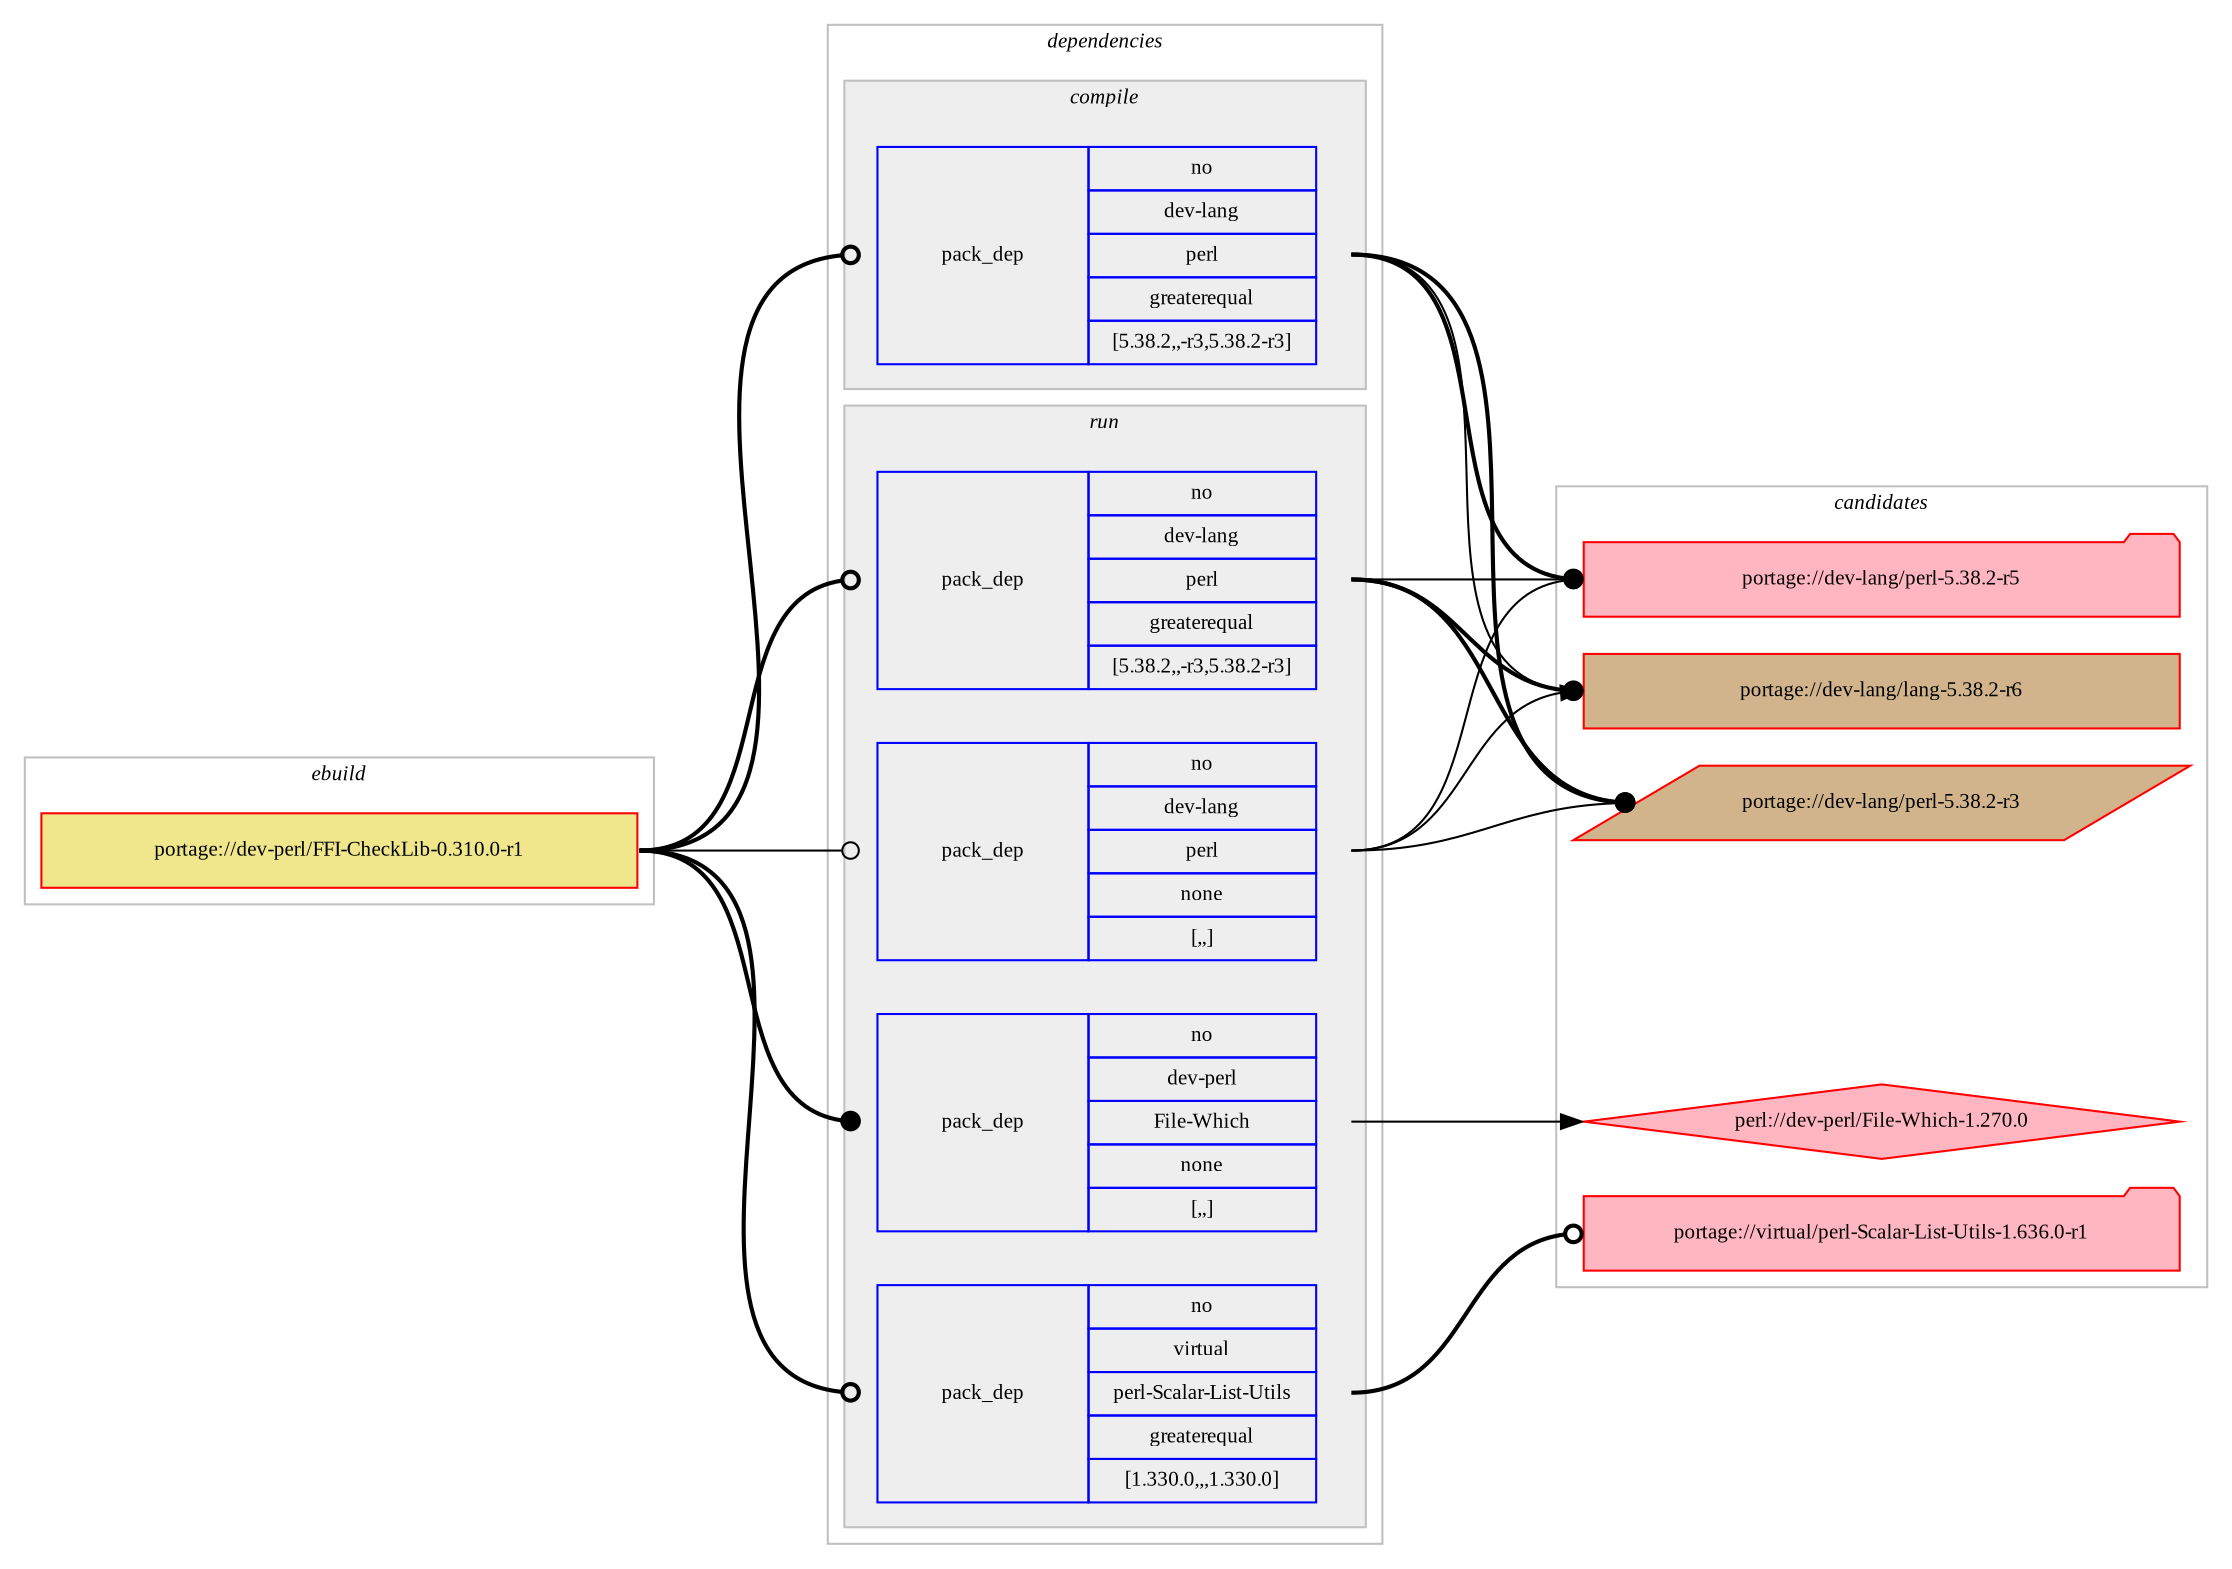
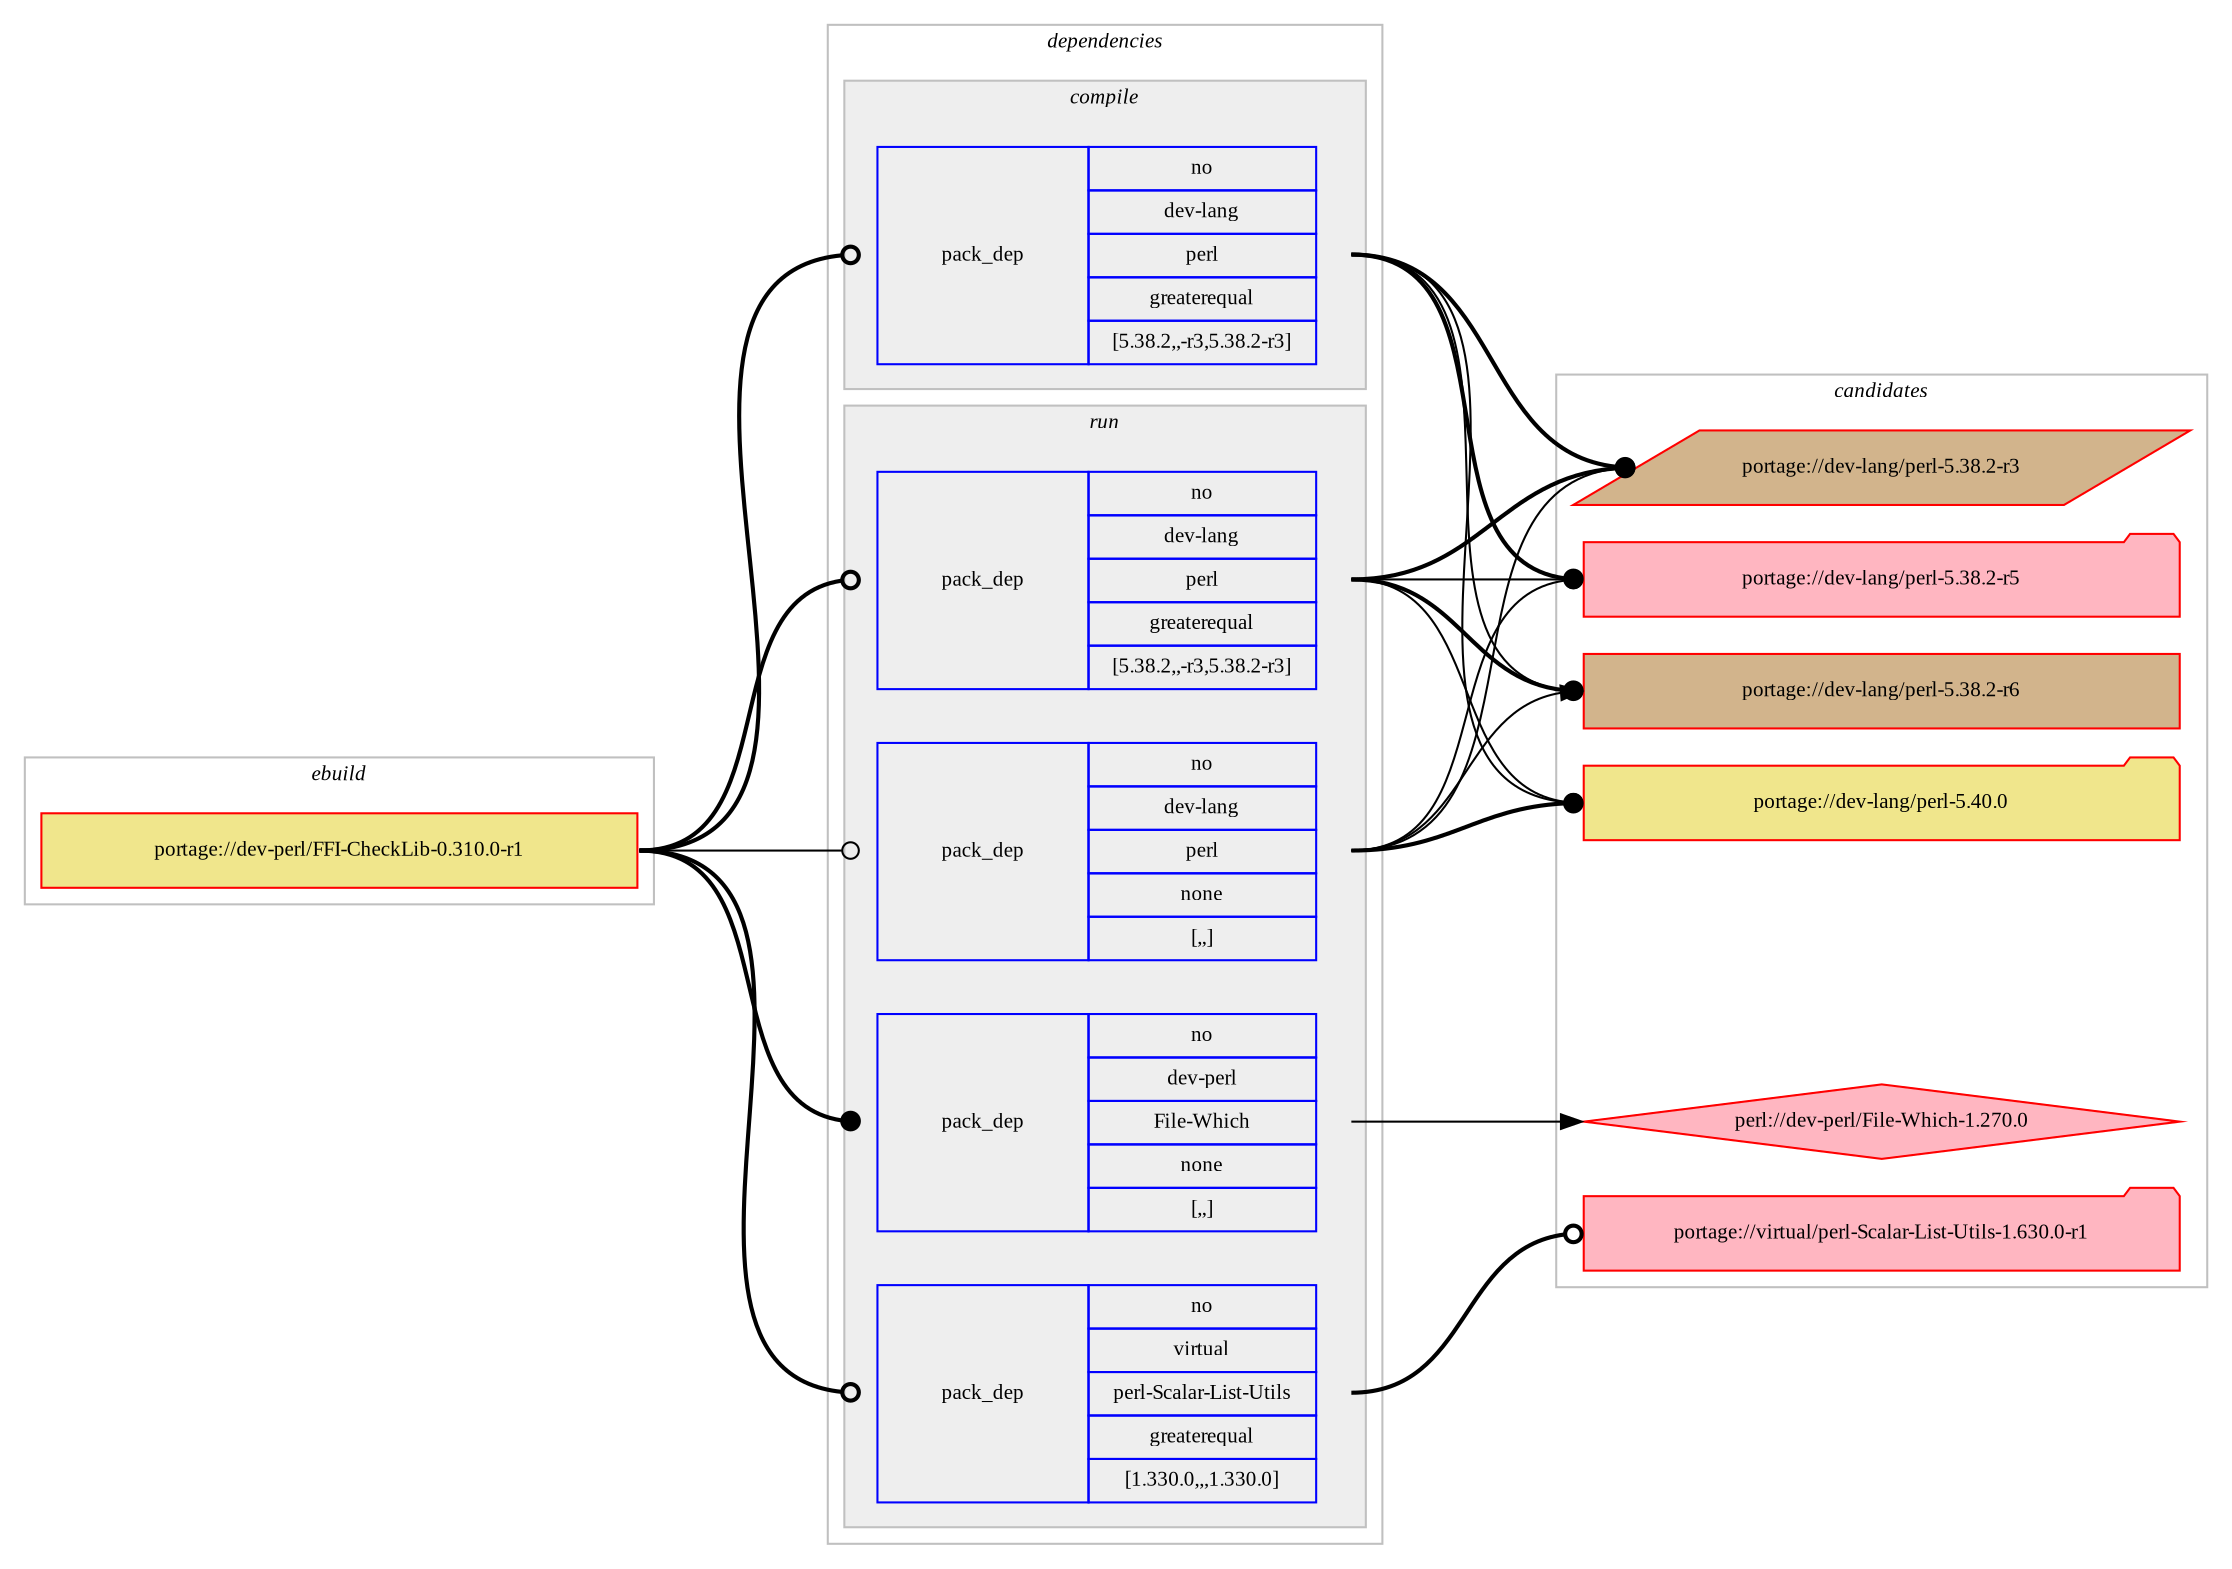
(1882, 691) -> (1882, 691)
none -> (1882, 803)
(1882, 1233) -> (1882, 1233)
